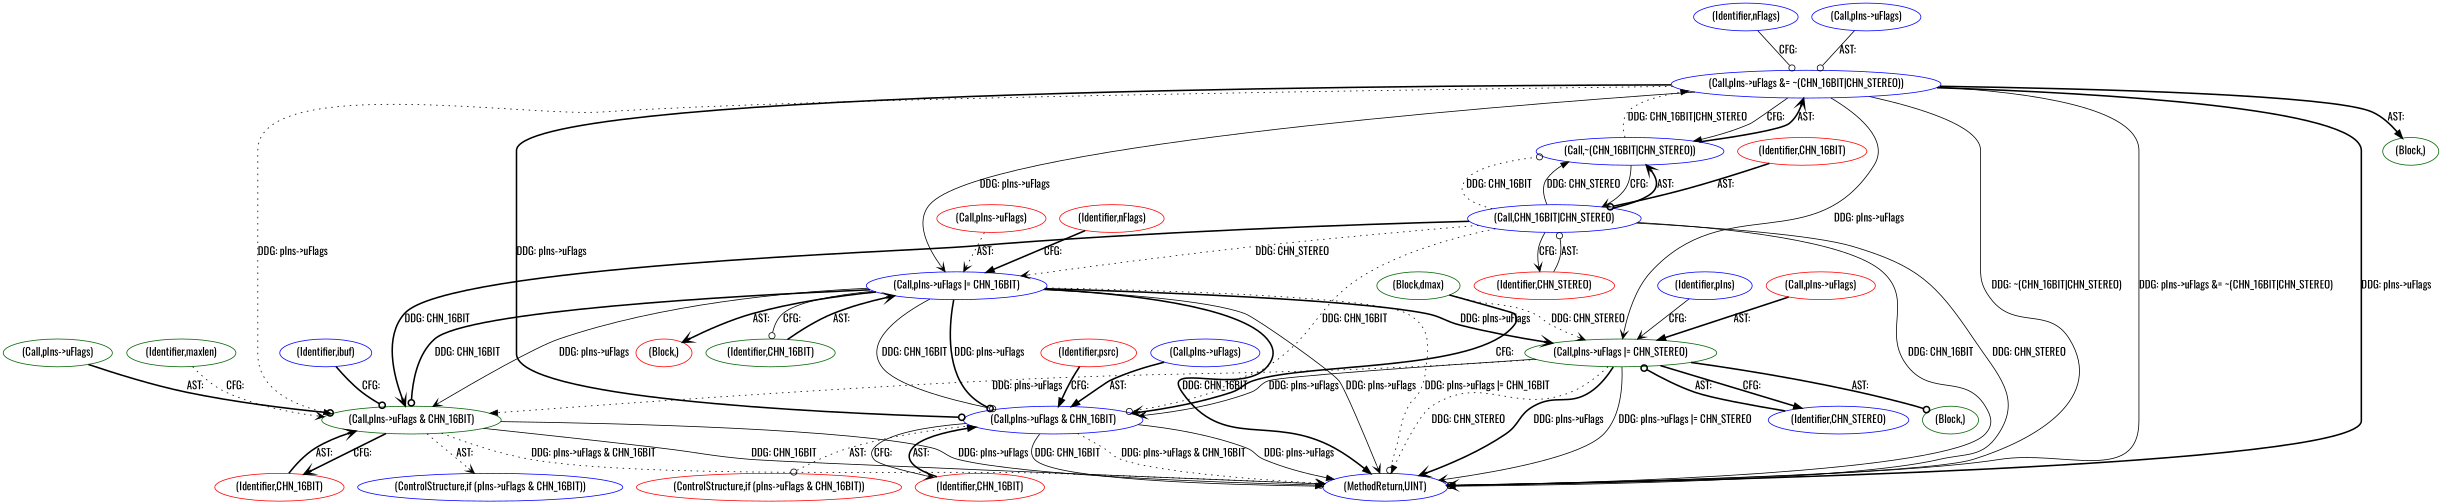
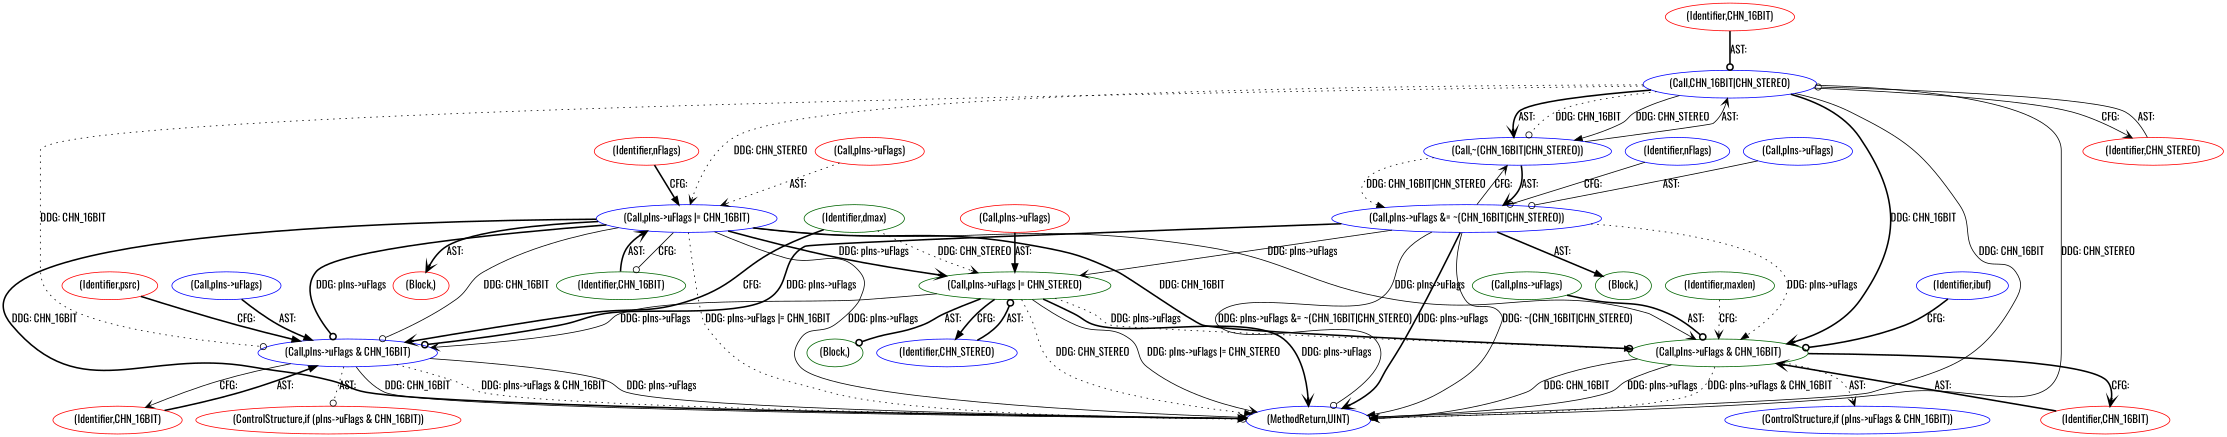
(1747, 125) -> (1490, 188)
(1275, 130) -> none
(1640, 185) -> (1731, 118)
(1418, 286) -> (854, 219)
(1705, 286) -> none
